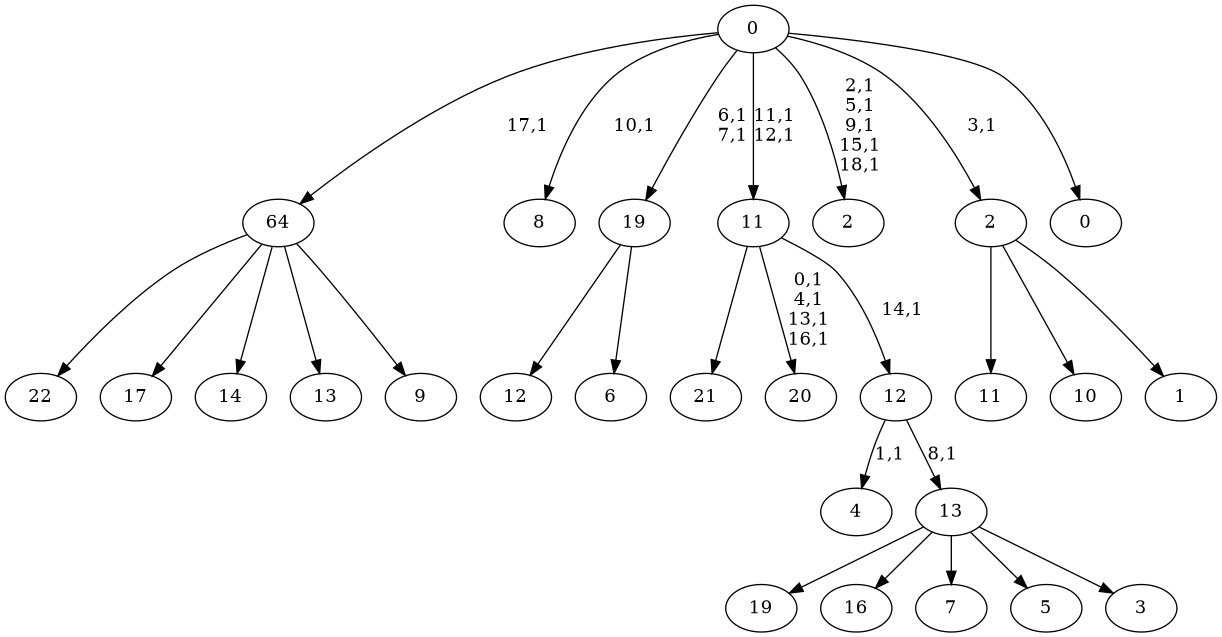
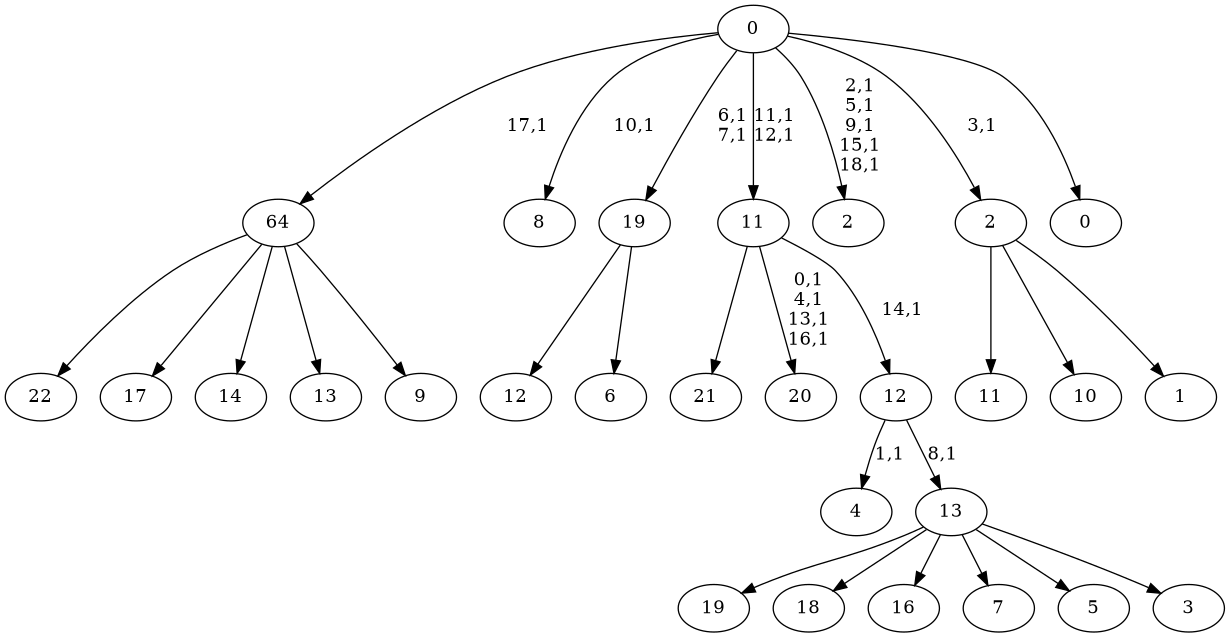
none -> (809, 608)
